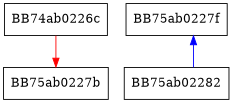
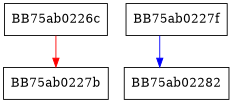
(56, 20) -> (56, 20)
(193, 56) -> (160, 47)
